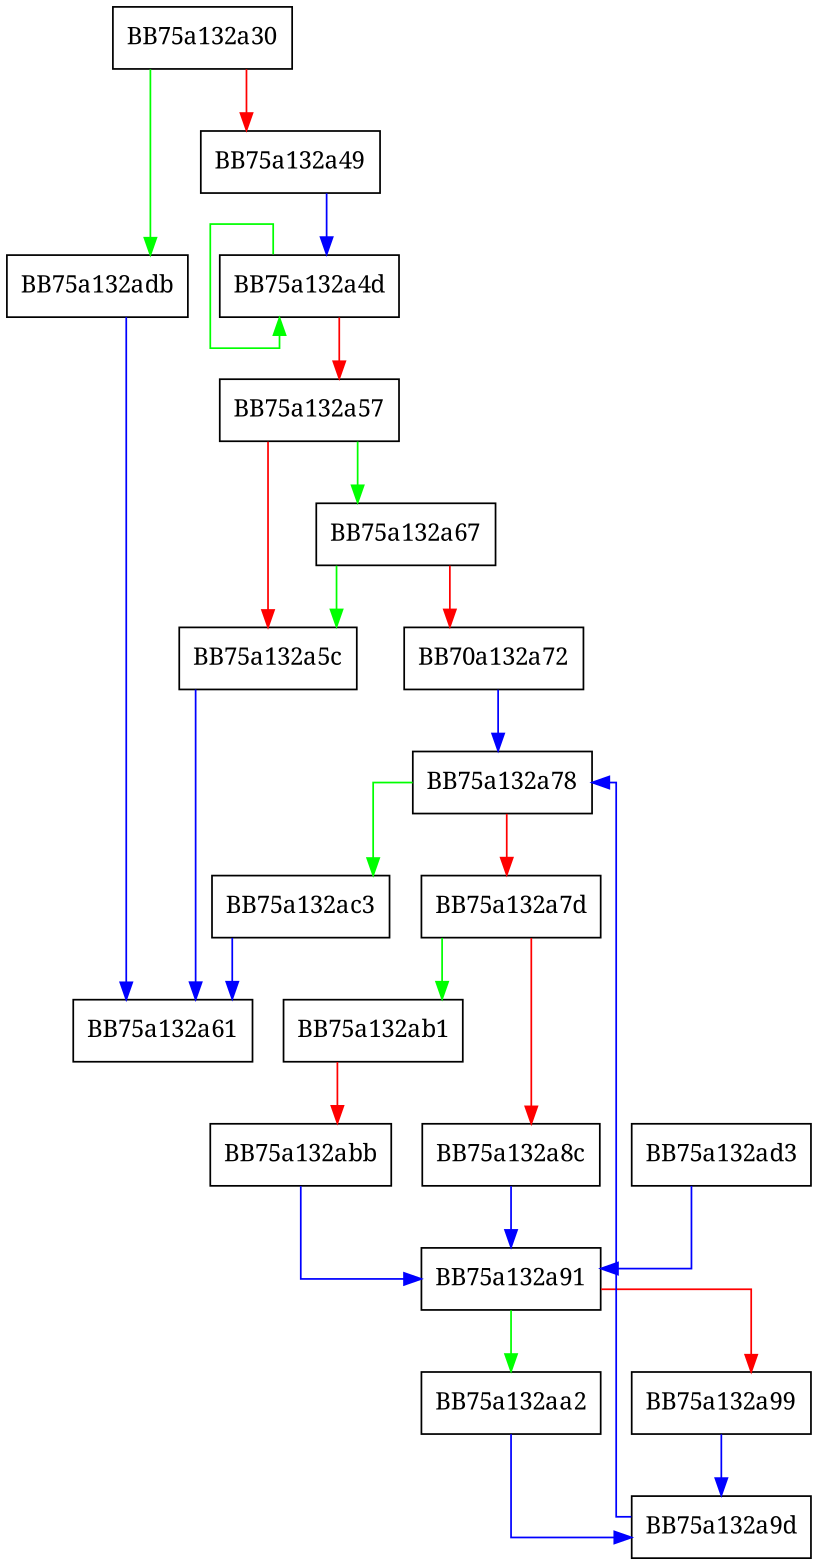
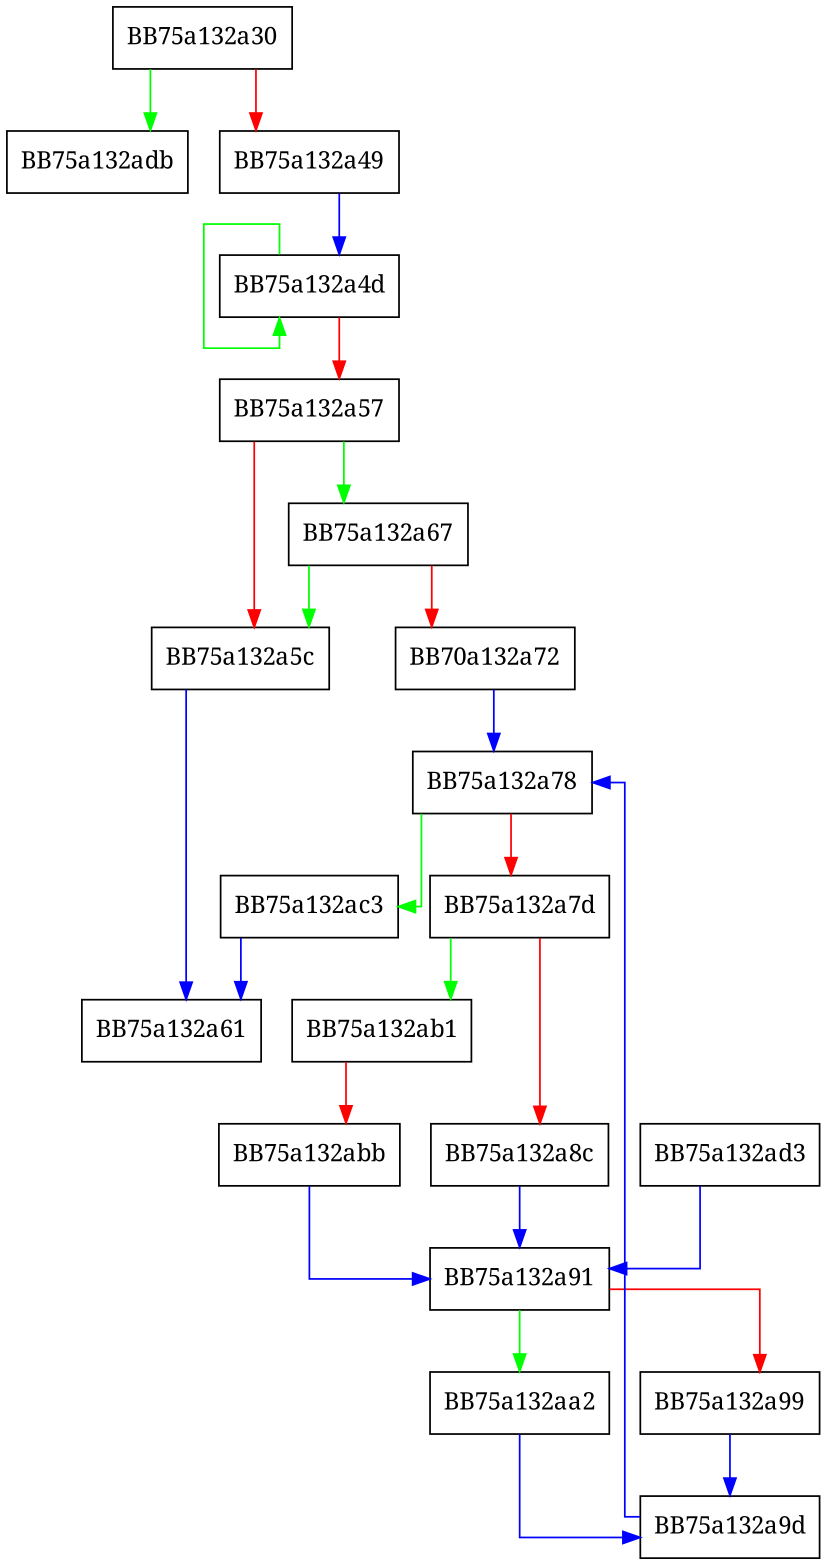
(126, 650) -> none
